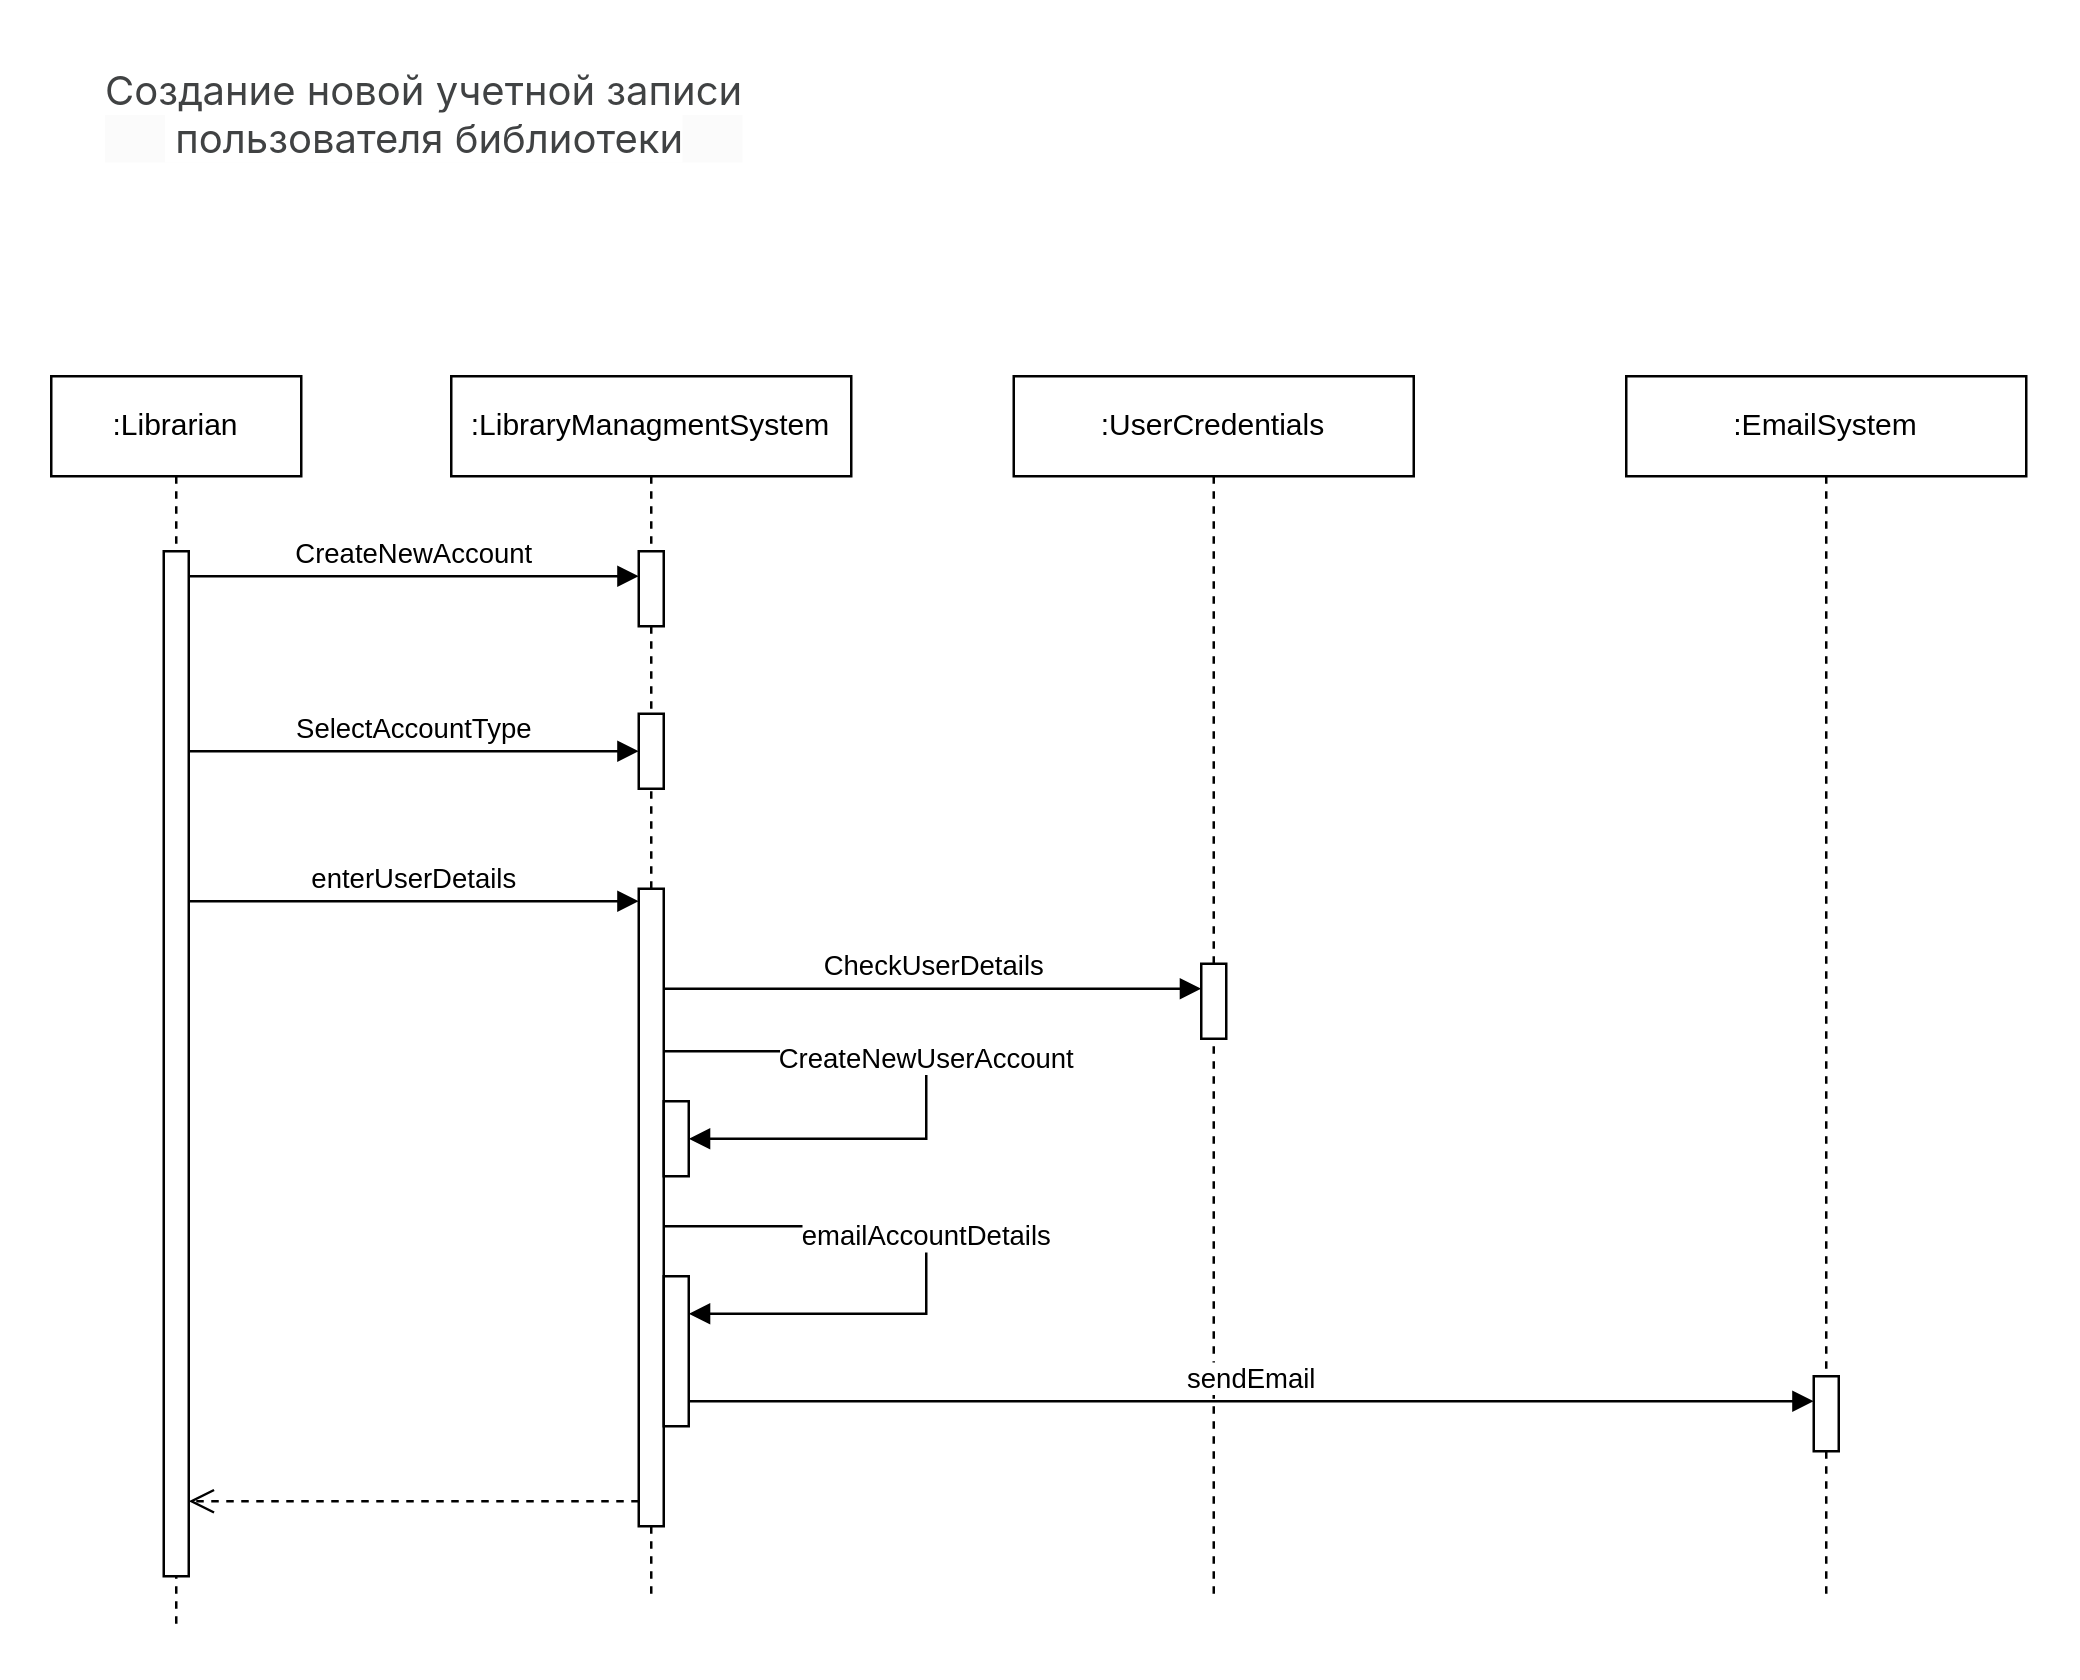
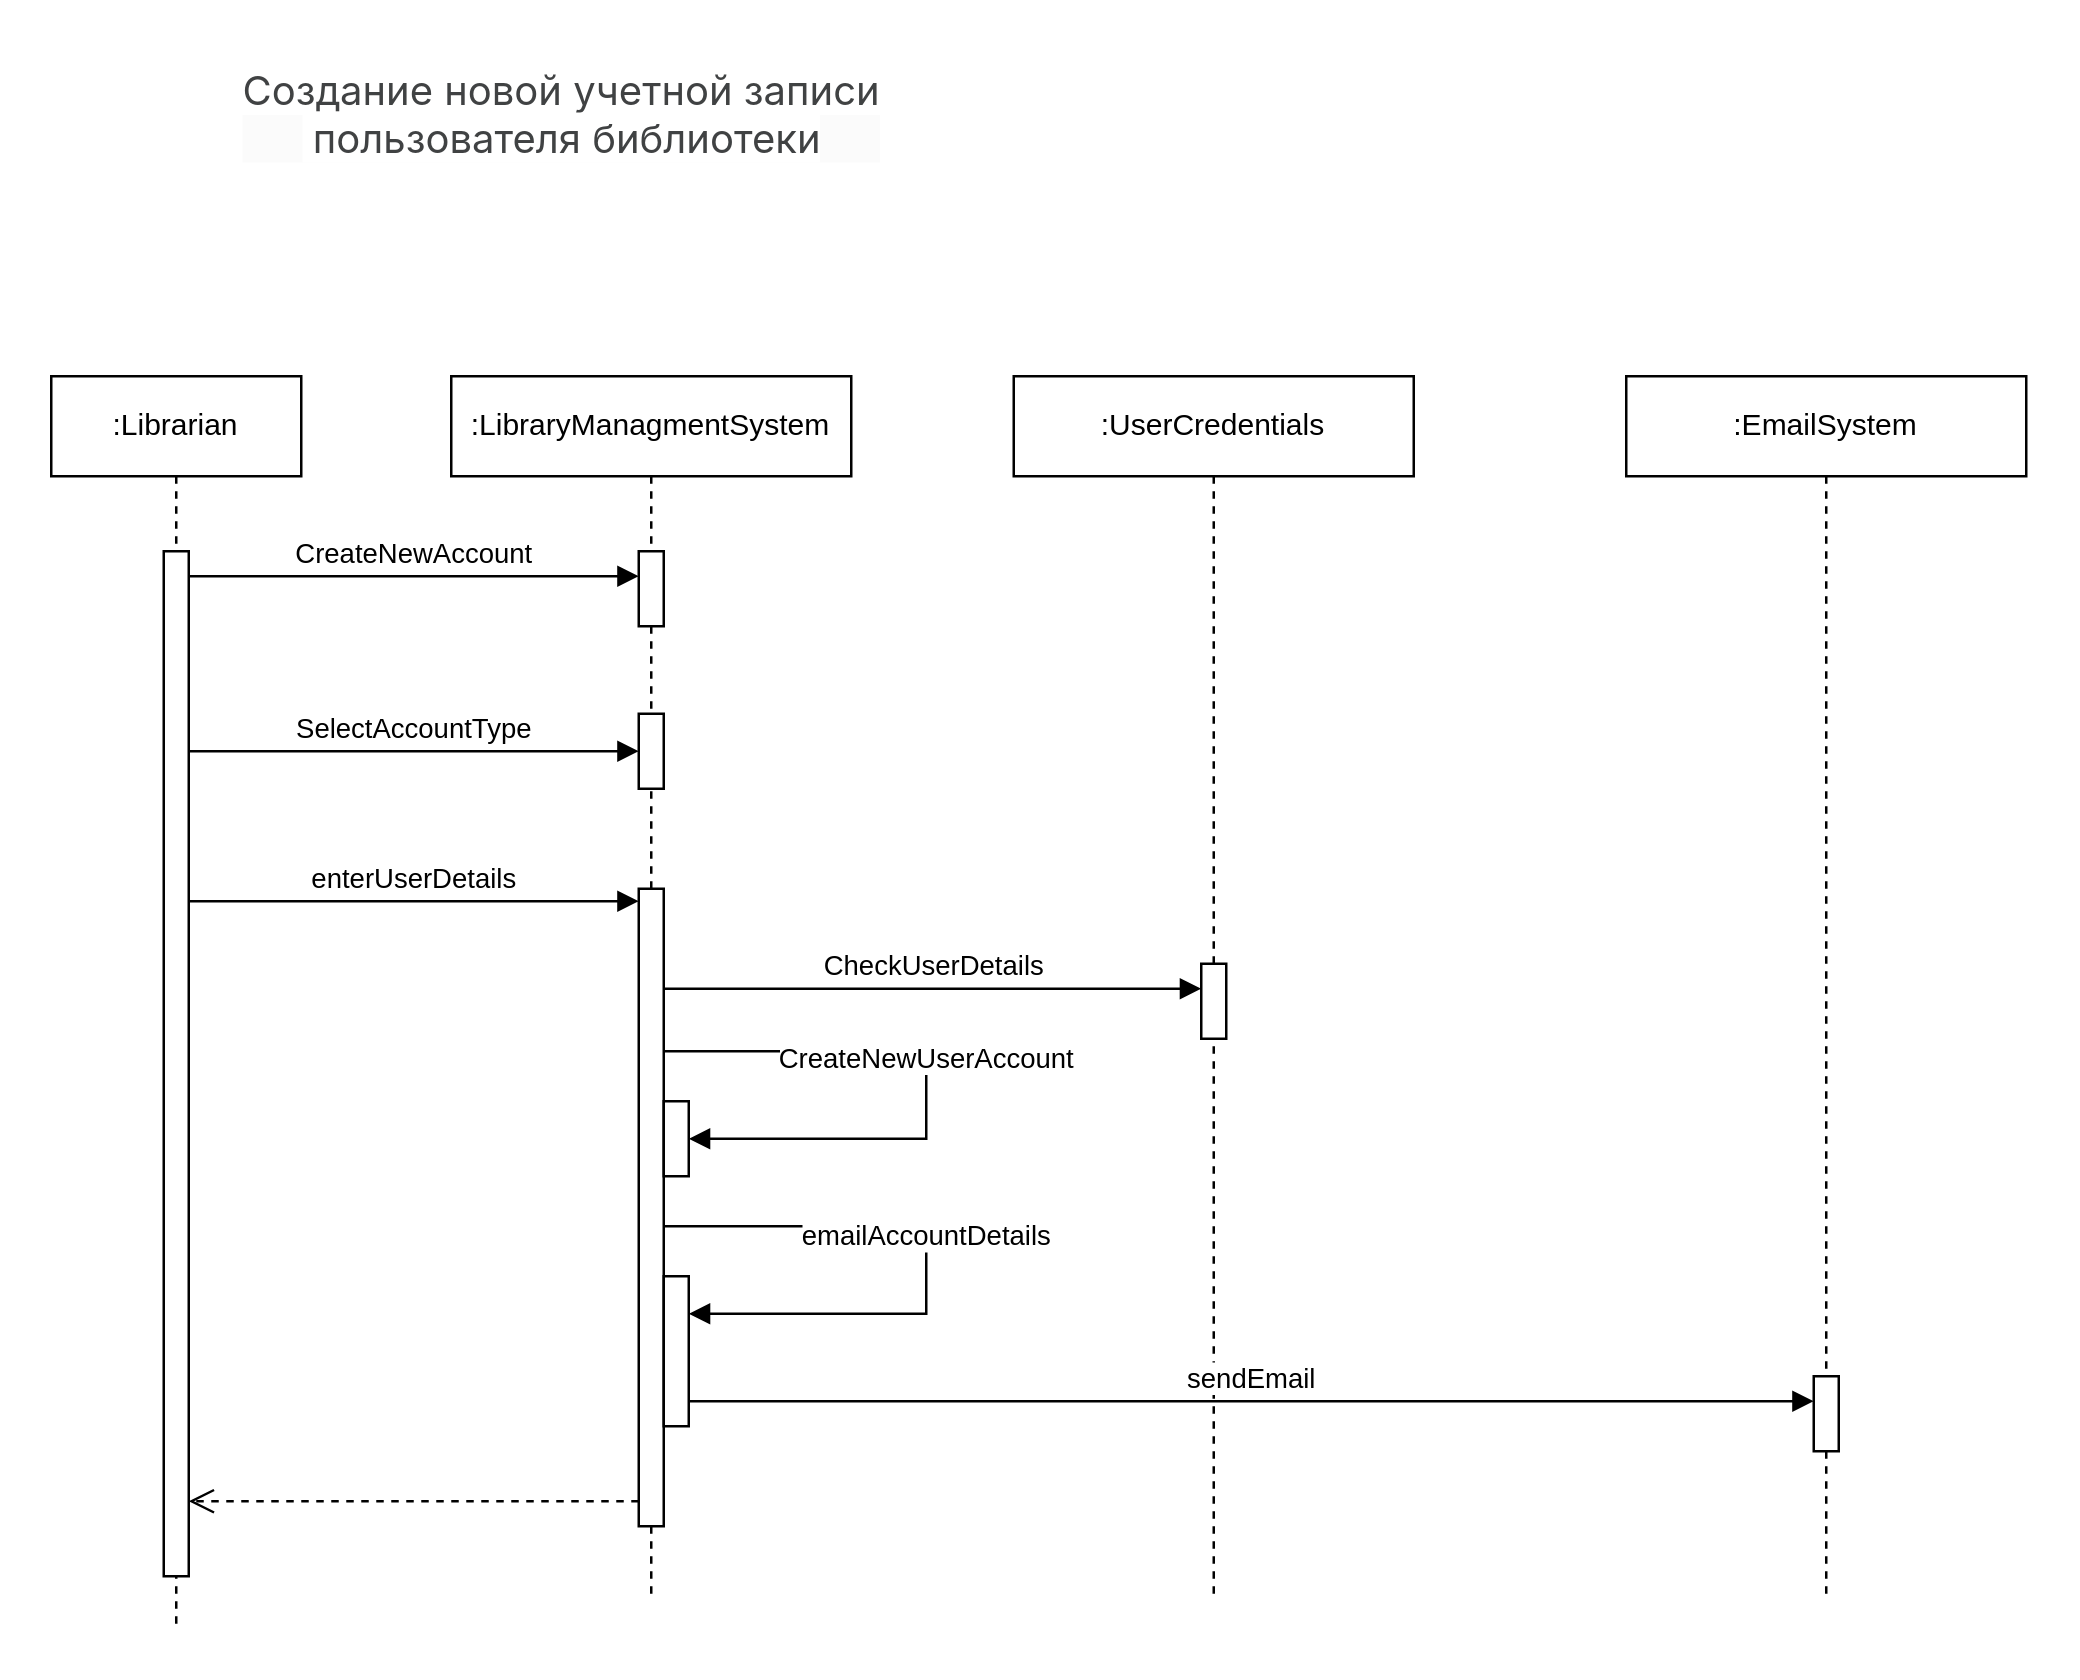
(439, 126) -> (576, 126)
